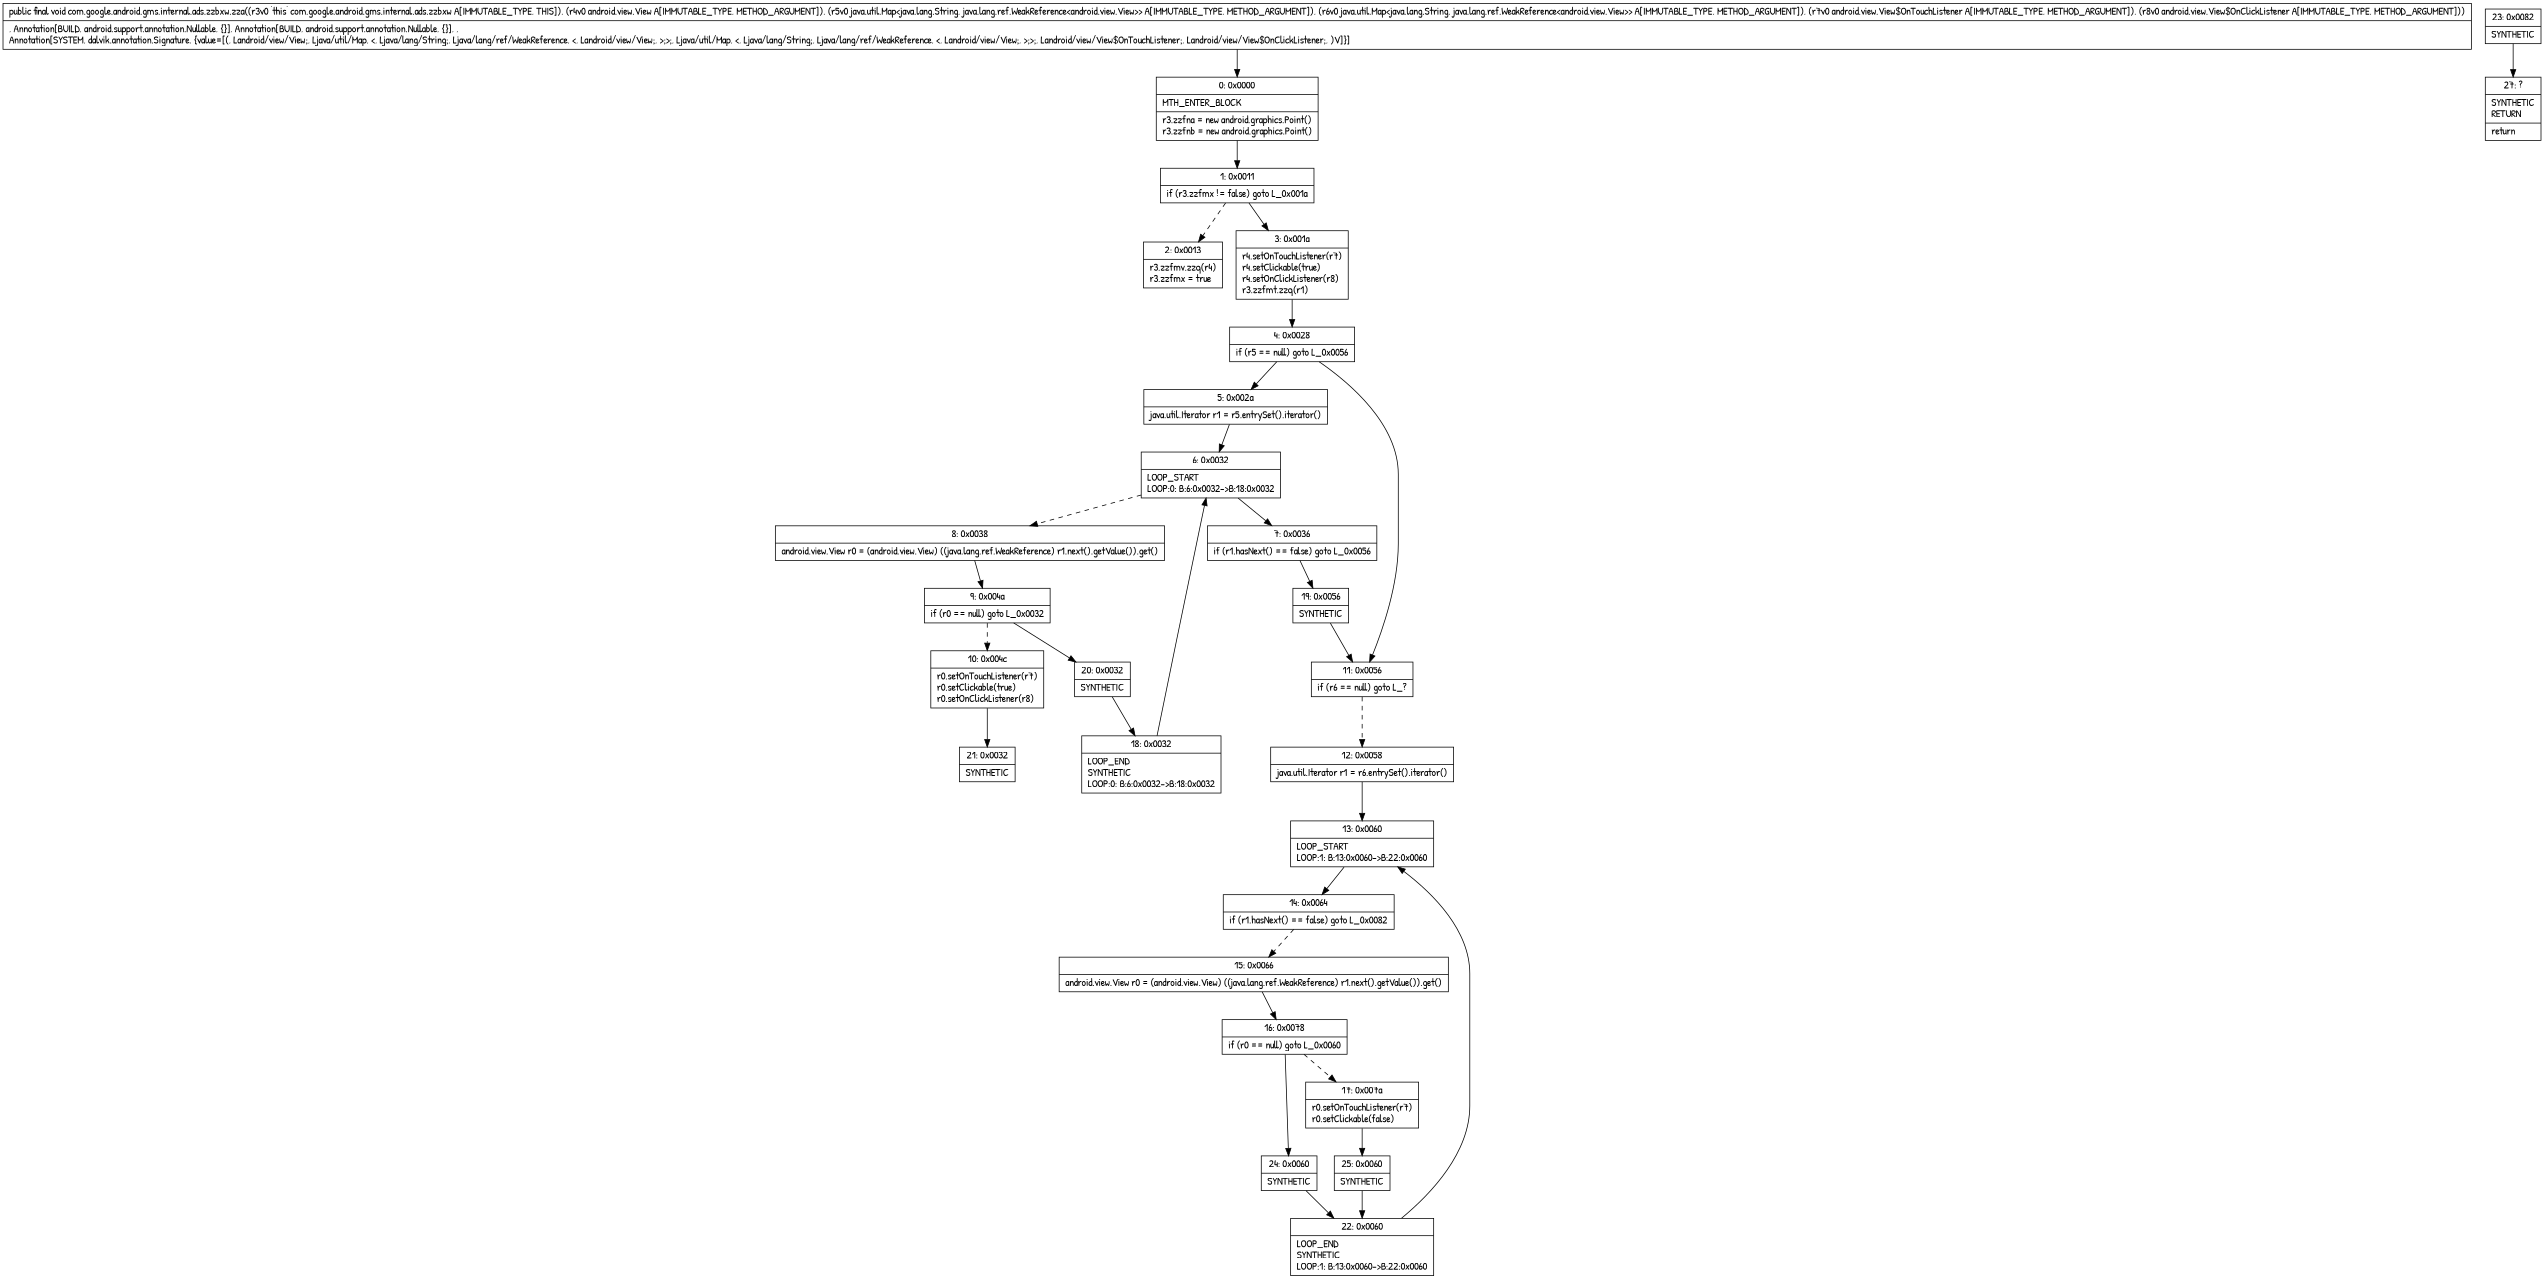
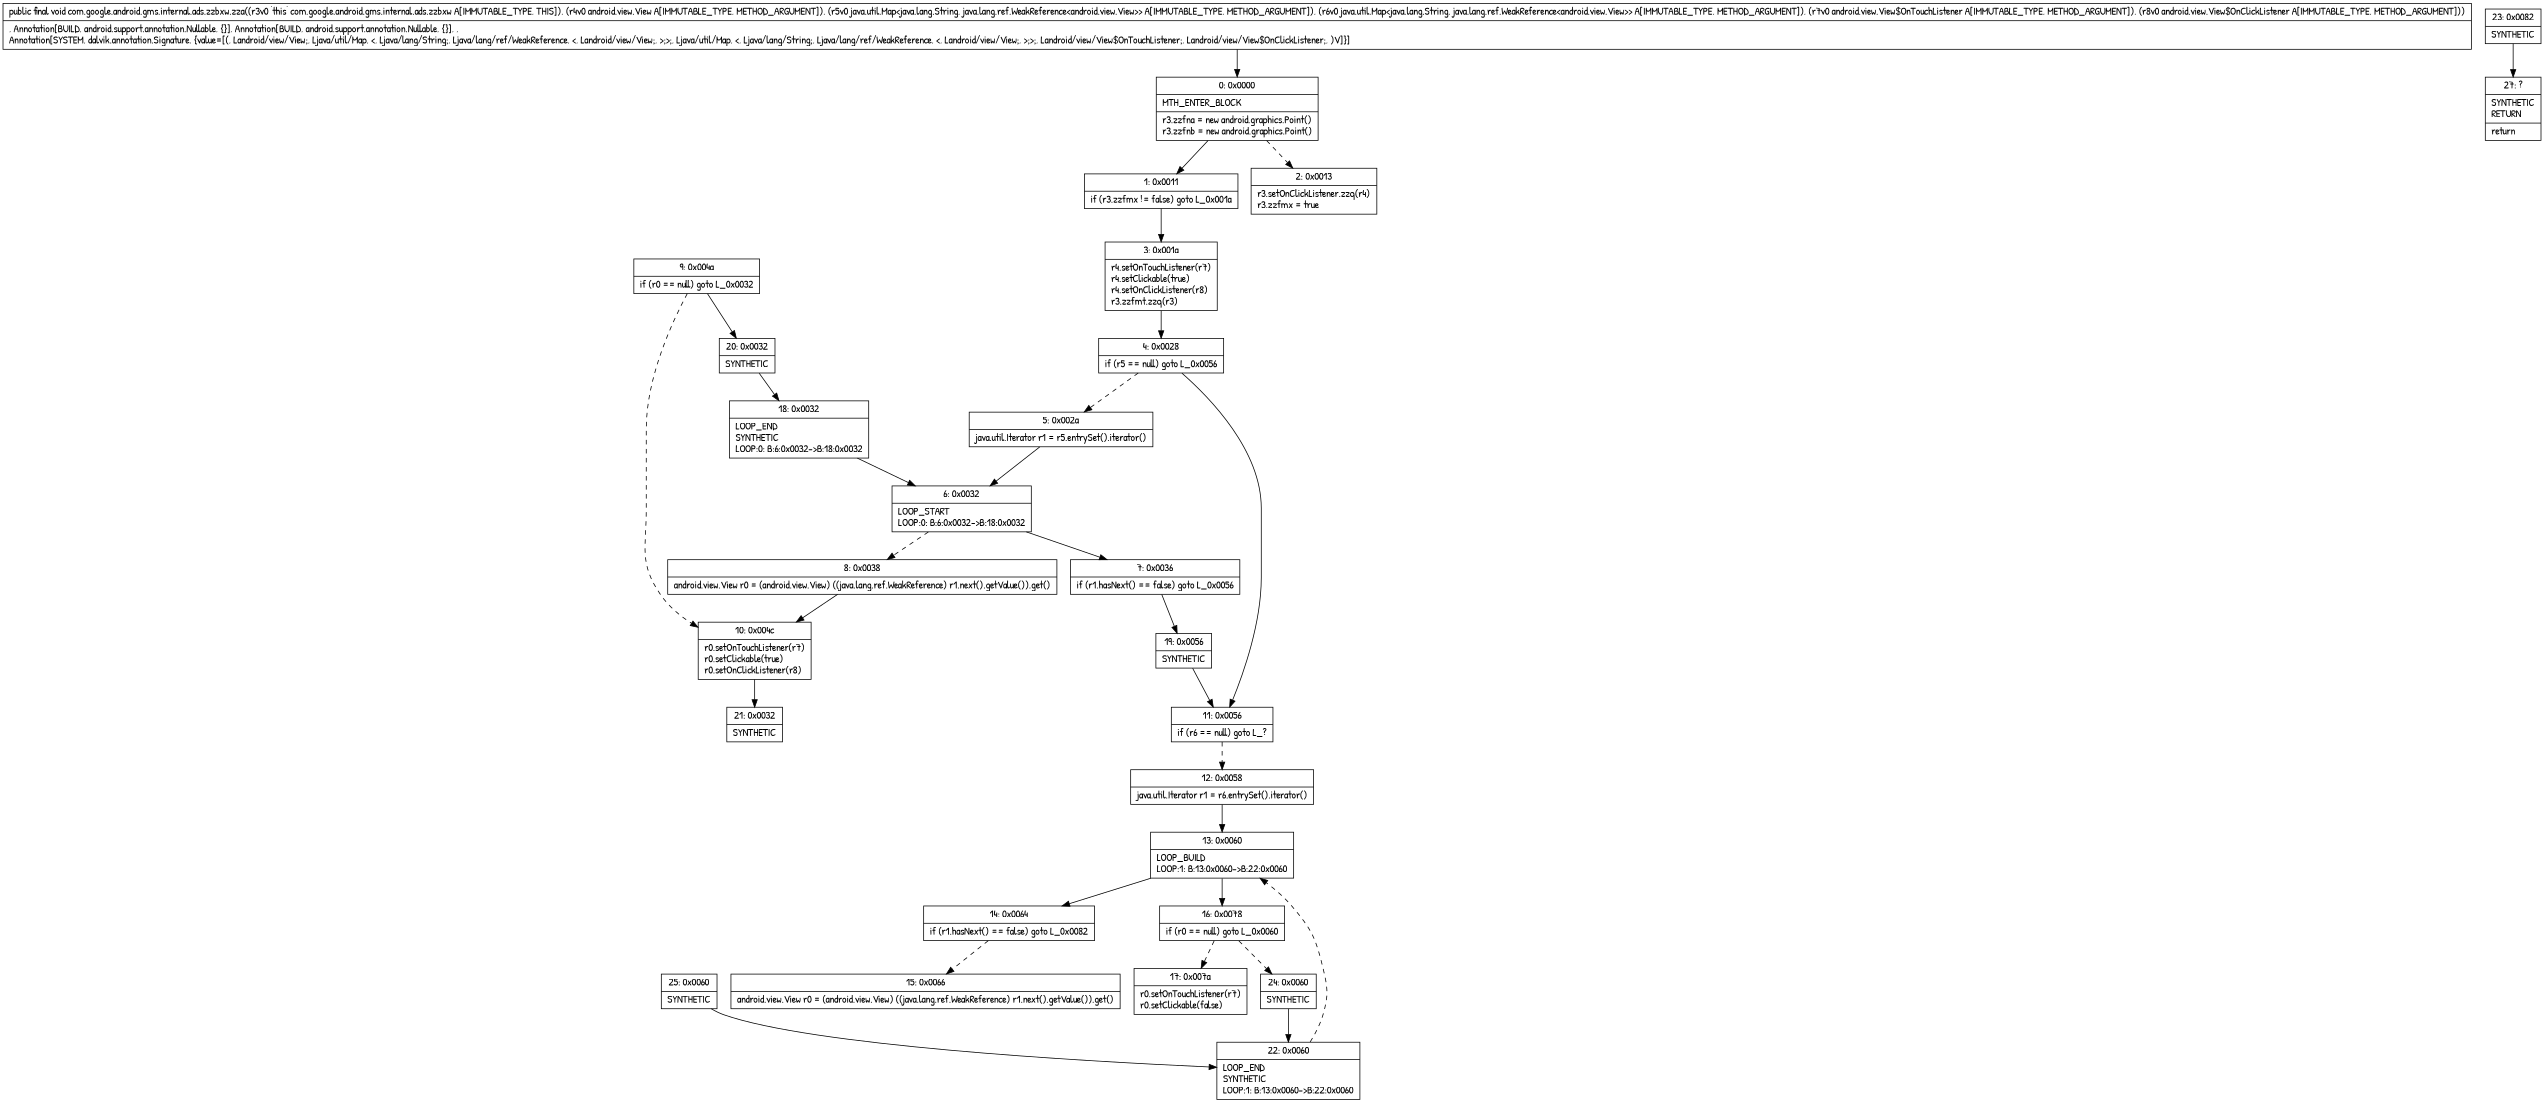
(1214, 219) -> (1277, 152)
(1183, 268) -> (1314, 194)
(1275, 290) -> (1145, 301)
(1267, 373) -> (1114, 390)
(978, 571) -> (820, 606)
(1323, 846) -> (1181, 858)
(1267, 1002) -> (1222, 888)
(1470, 1045) -> (1320, 955)
(1287, 1101) -> (1253, 955)
(1362, 1138) -> none
